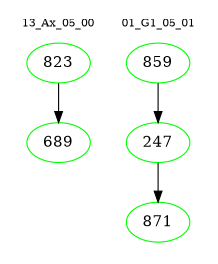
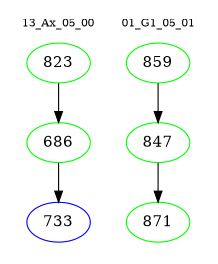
(59, 143) -> (59, 143)
(158, 143) -> (158, 143)
none -> (59, 222)
